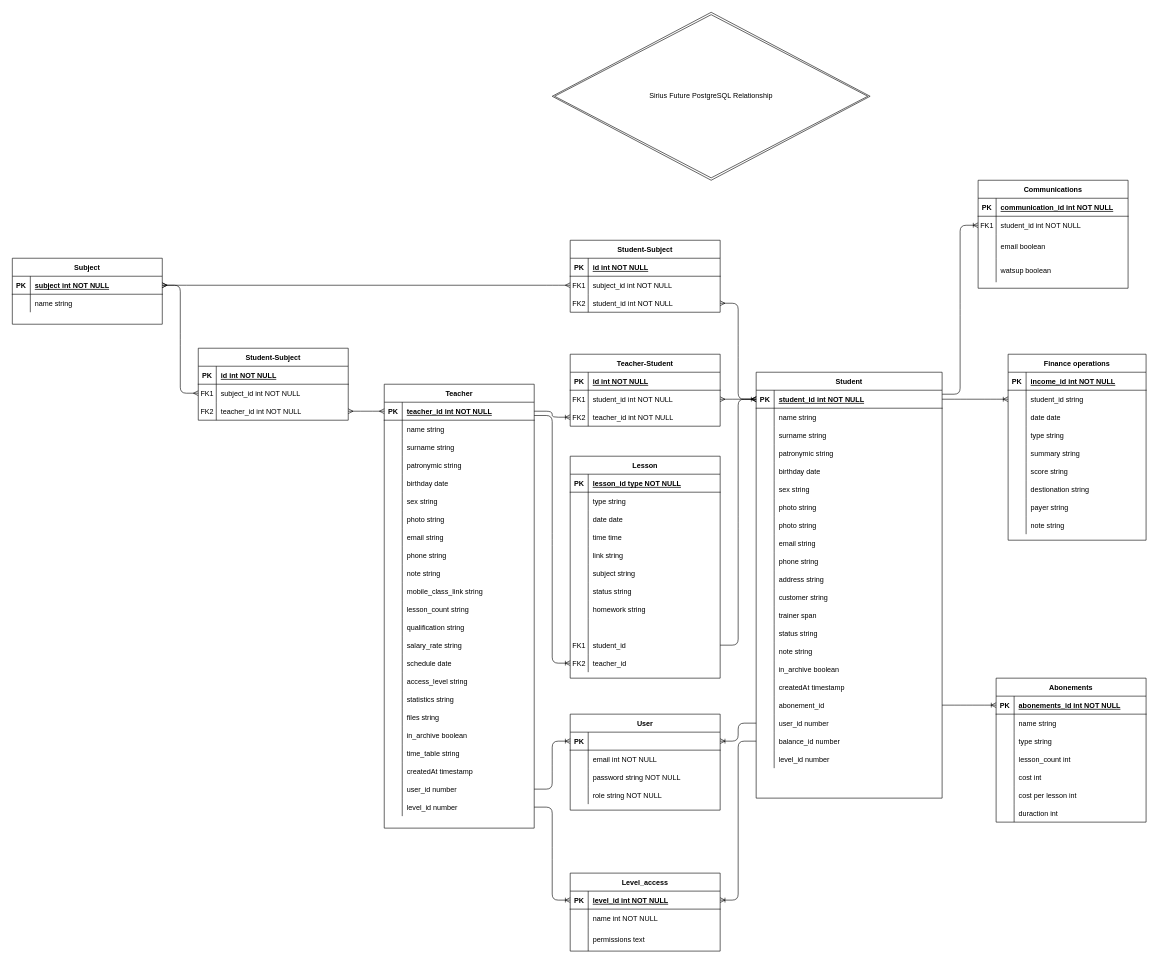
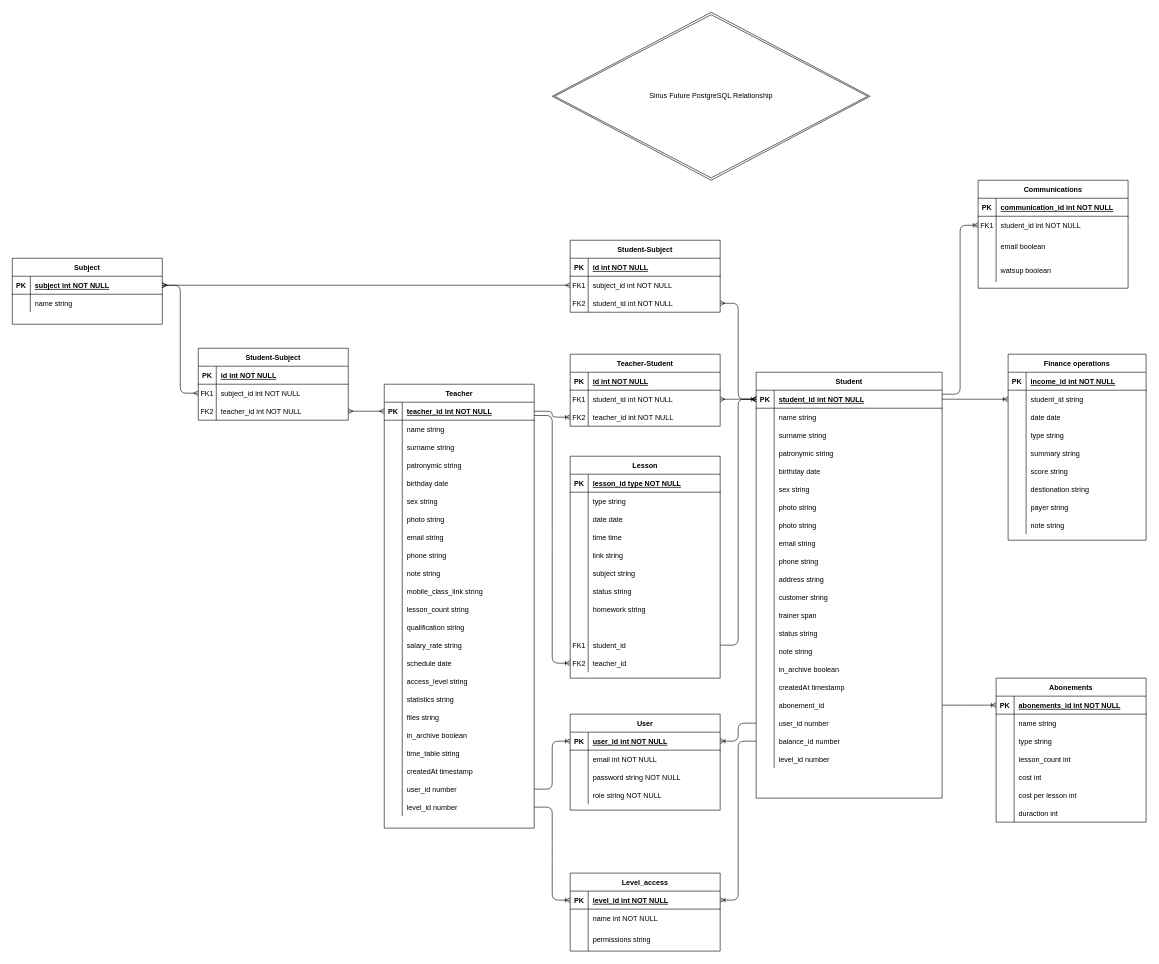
none -> (654, 741)
(622, 940) -> (625, 940)
